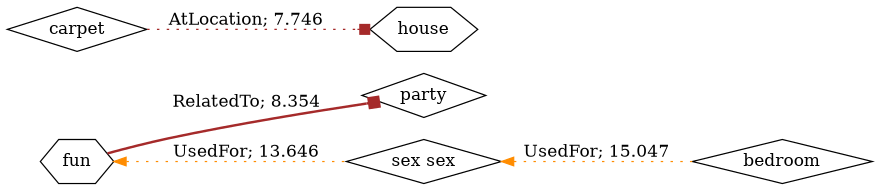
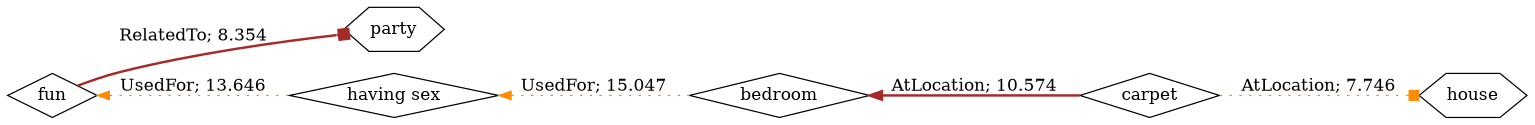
(252, 29) -> (1313, 95)
(424, 95) -> (394, 29)
none -> (981, 95)
(77, 162) -> (52, 95)
(424, 162) -> (394, 95)
